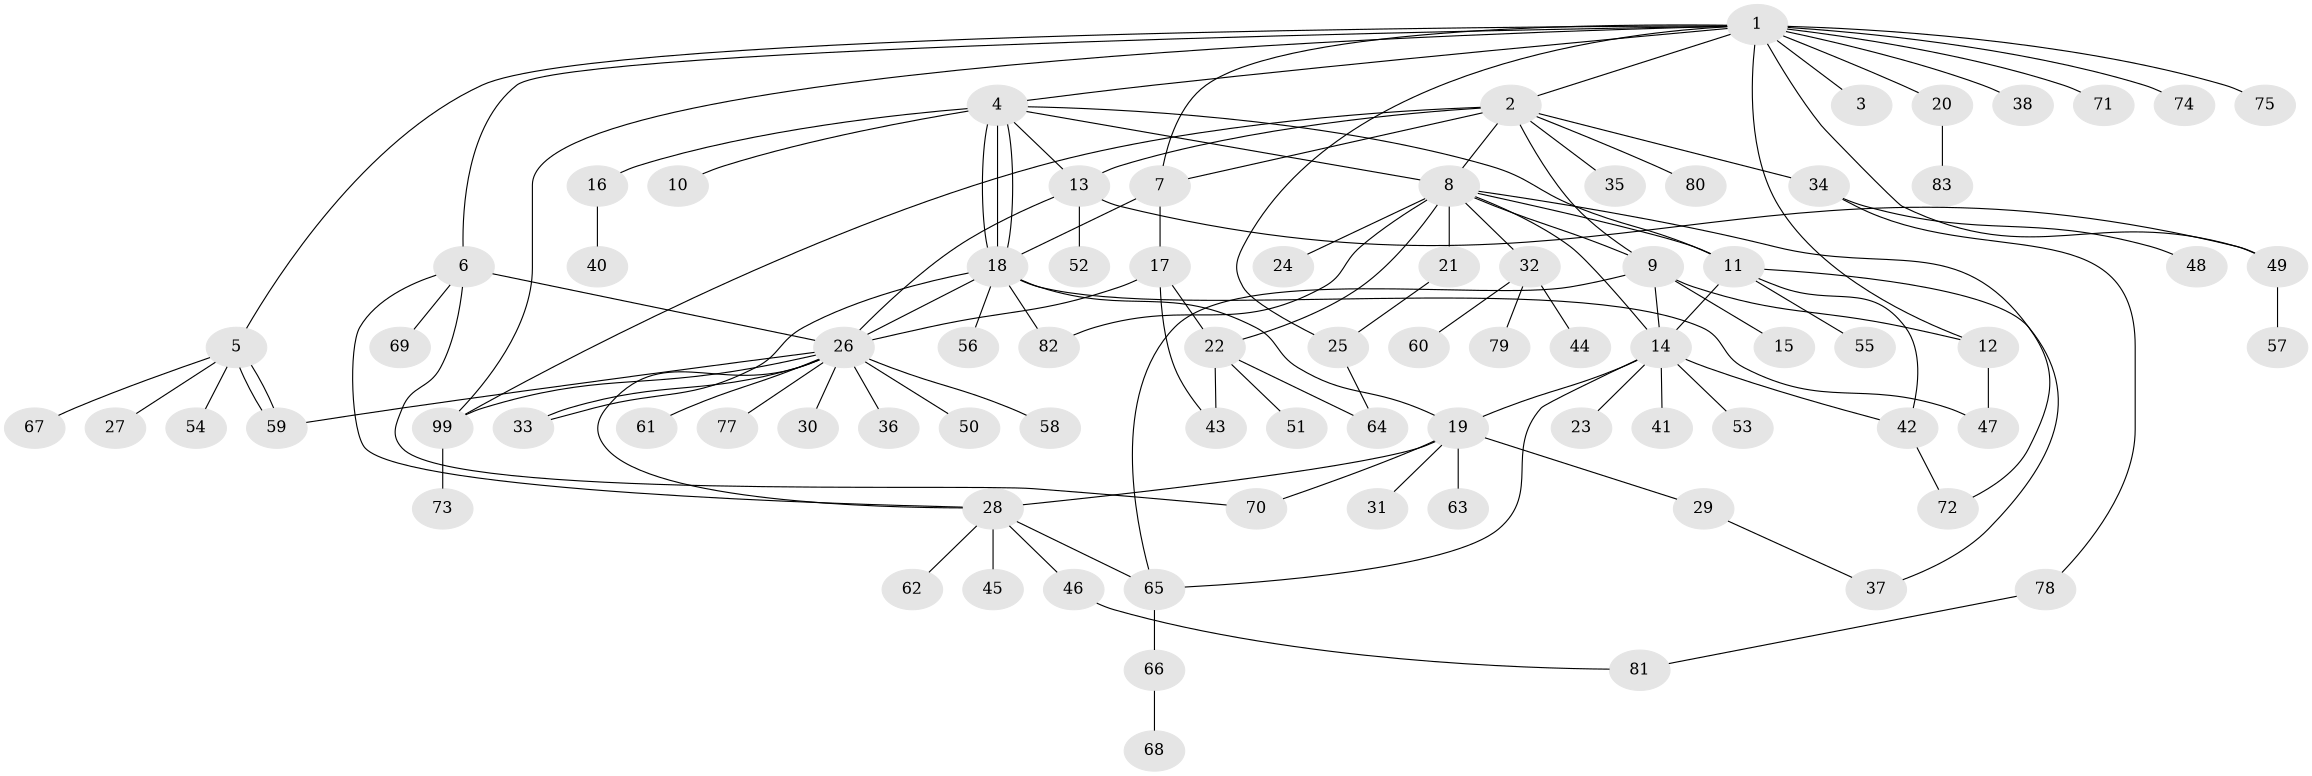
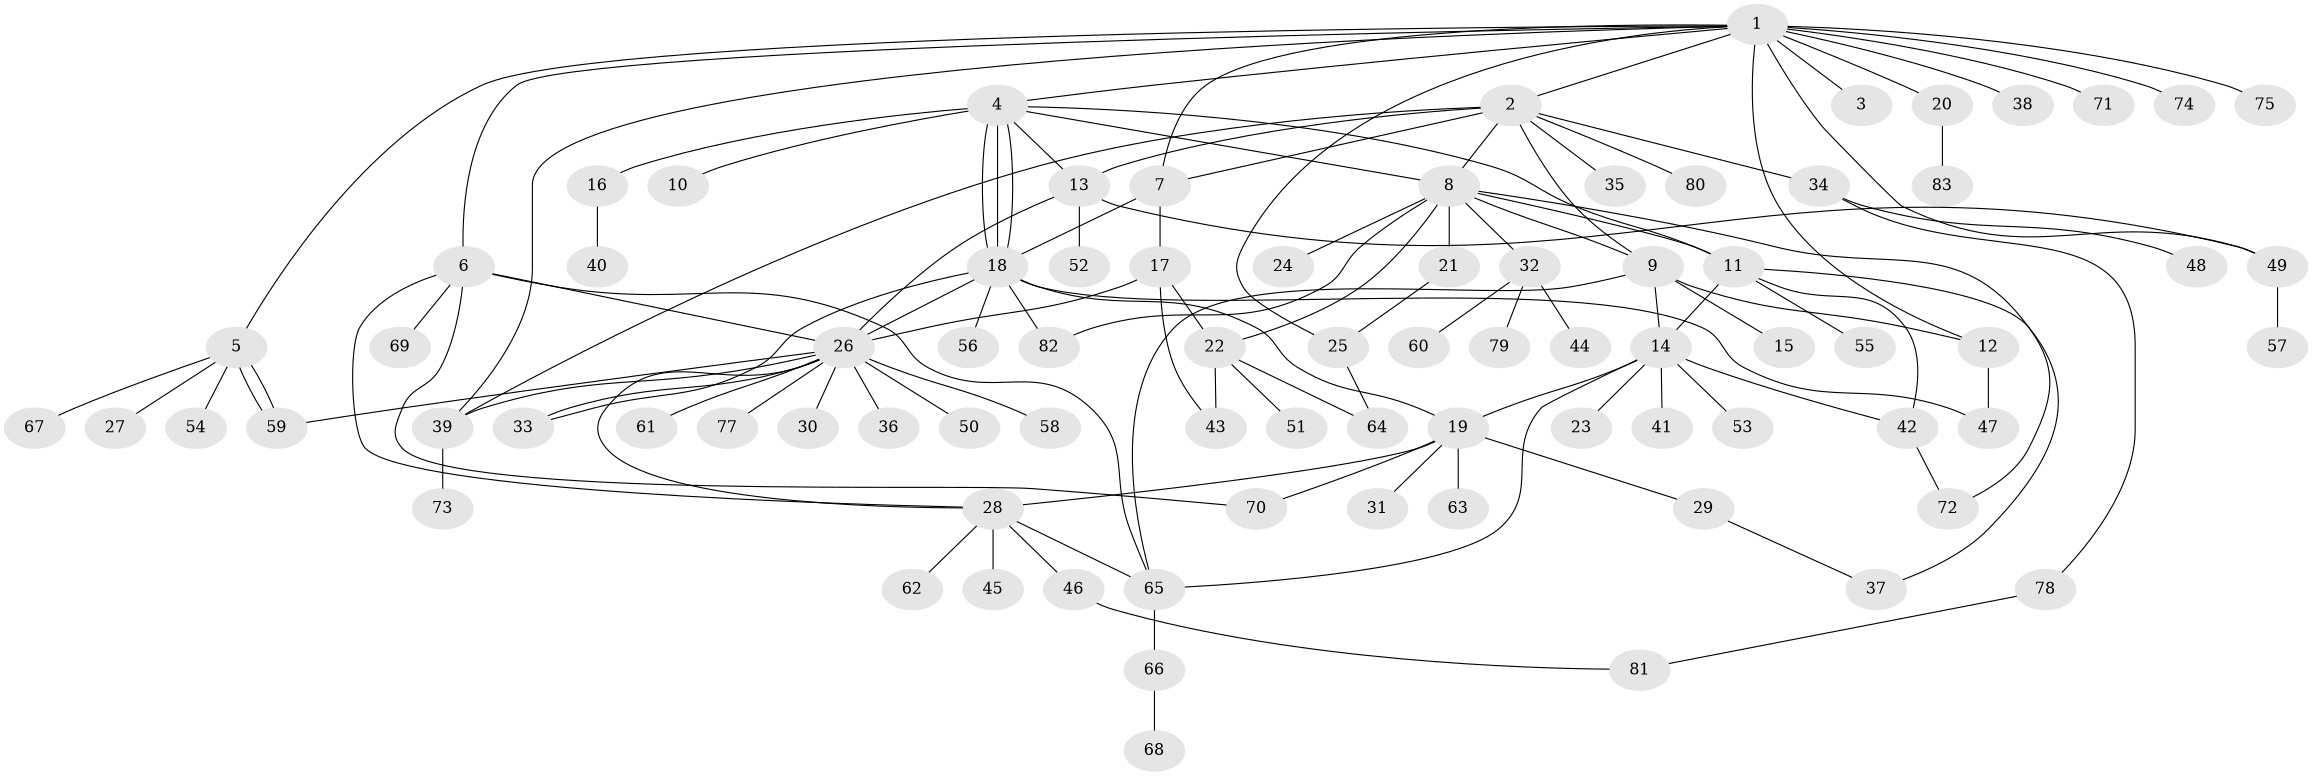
(1572, 248) -> none
none -> (903, 342)
(443, 428) -> (443, 428)
